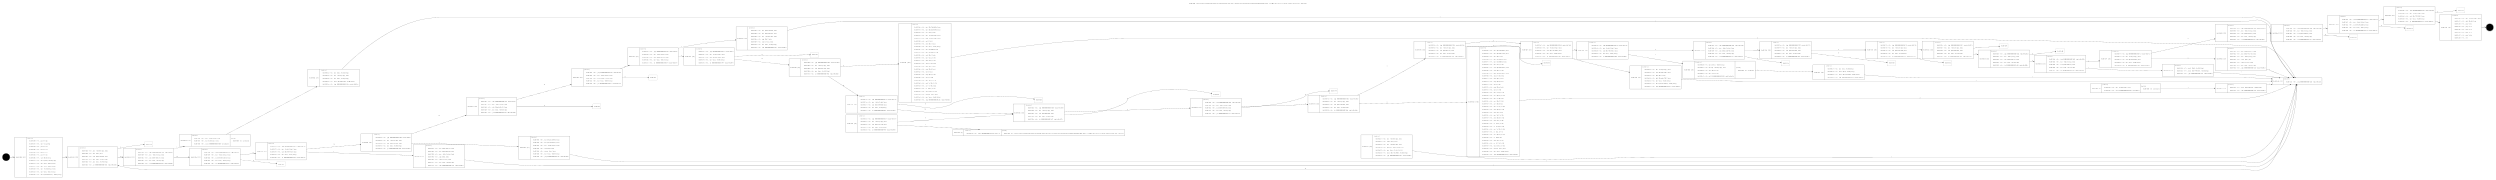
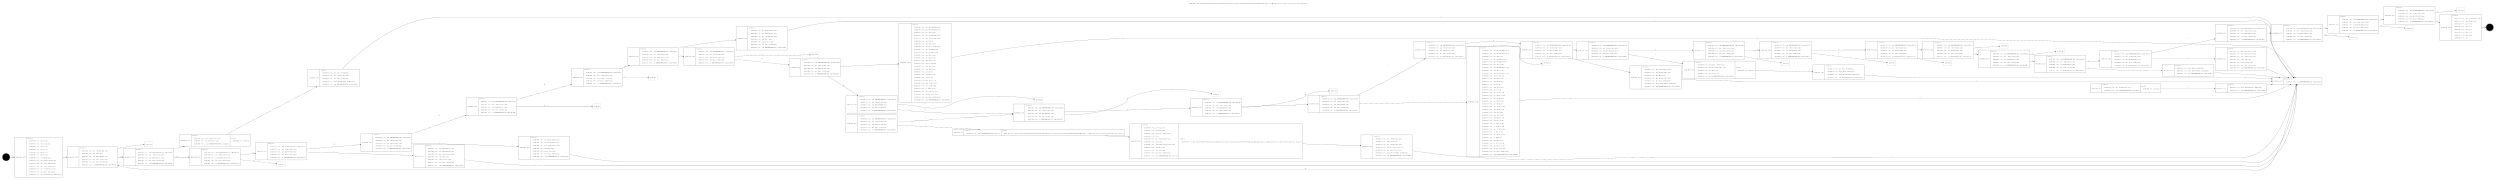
none -> (1216, 141)
